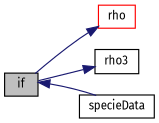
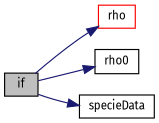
(117, 62) -> (117, 62)
(73, 89) -> (53, 99)
